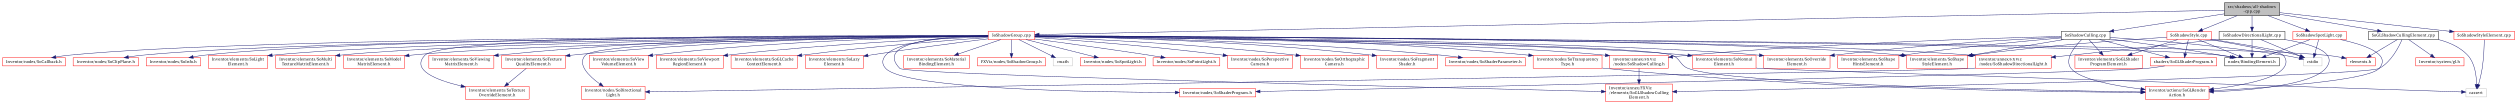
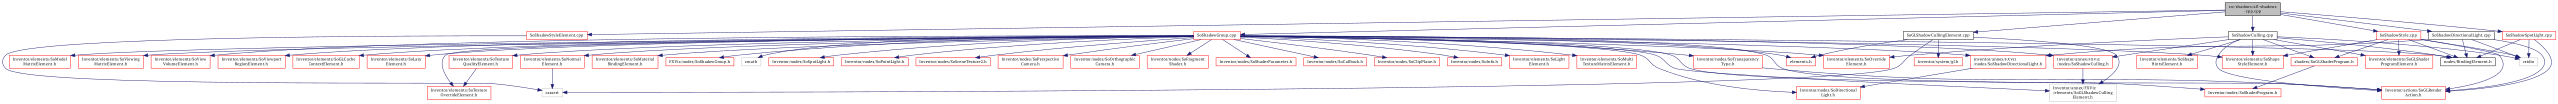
none -> (953, 62)
(1639, 93) -> (2083, 93)
